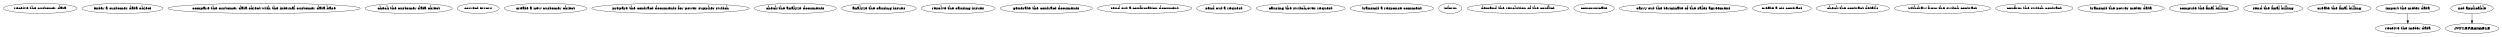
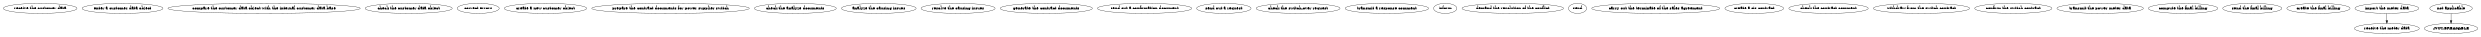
(1301, 8) -> (1298, 8)
(1594, 8) -> (1578, 8)
(1853, 8) -> (1829, 8)
